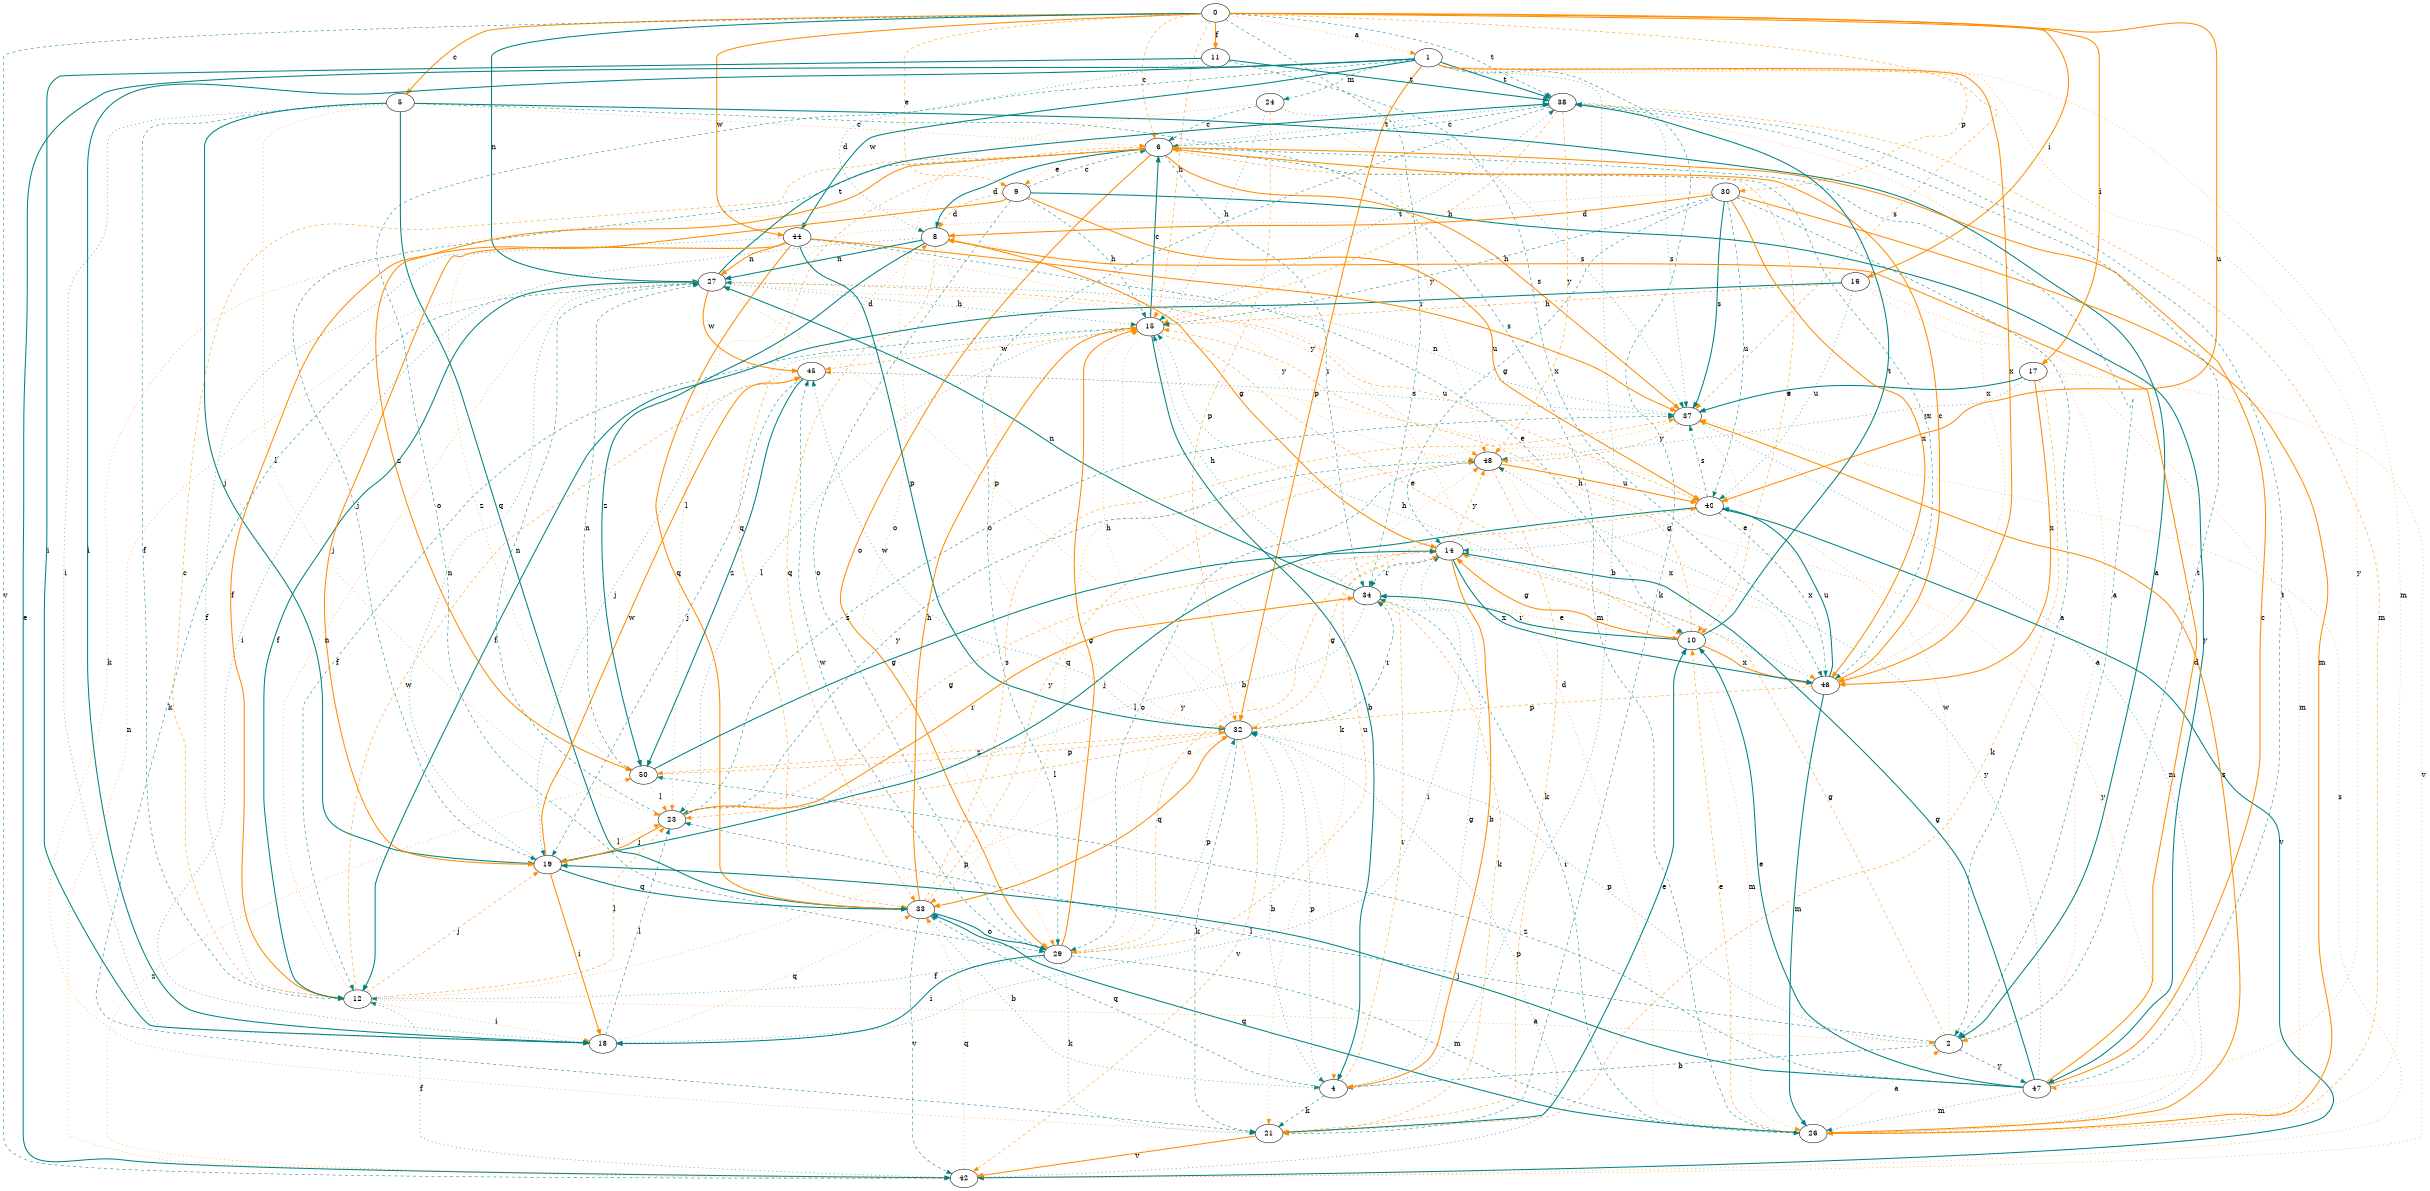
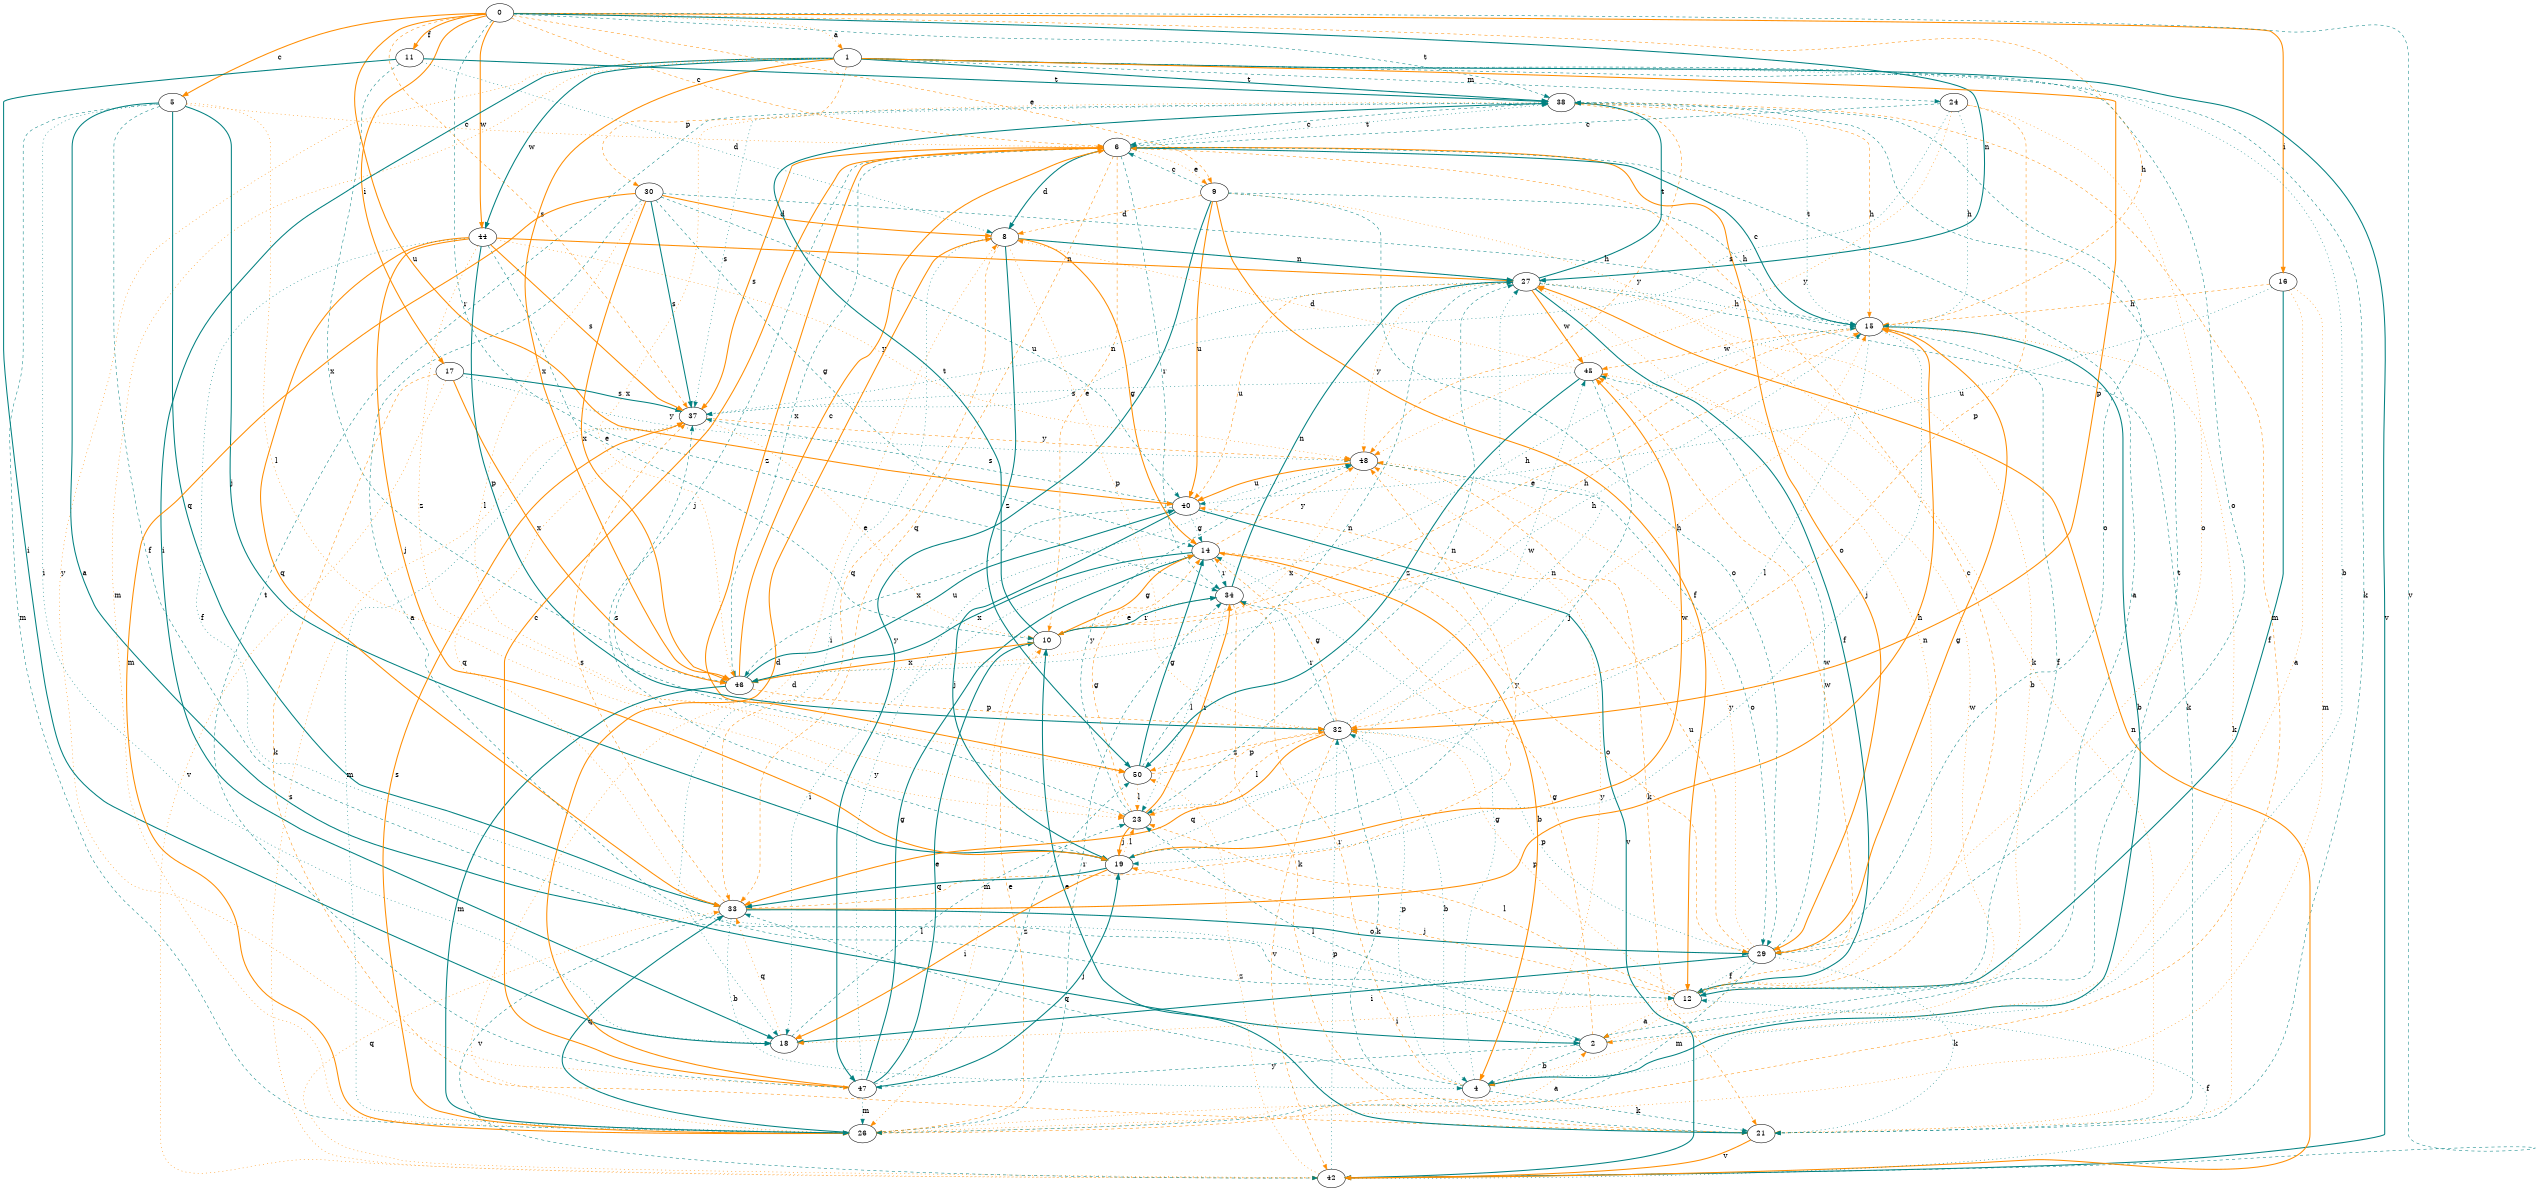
(26, 618) -> (2387, 618)
(1599, 885) -> none
(68, 953) -> (2310, 974)
